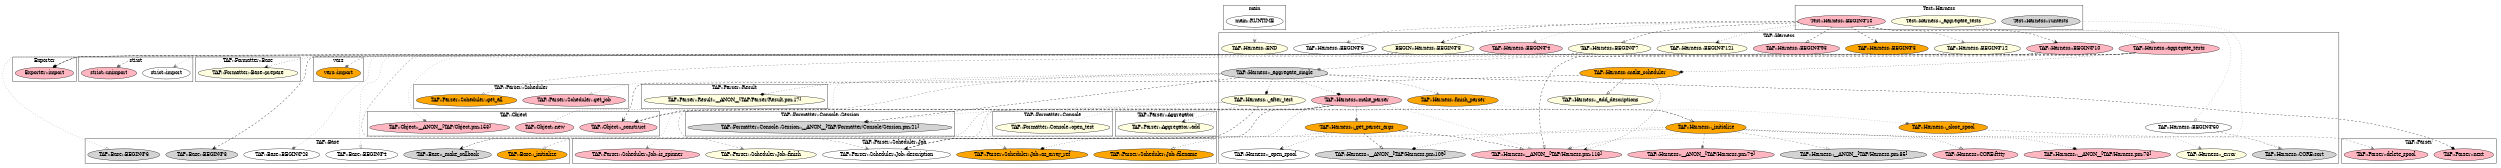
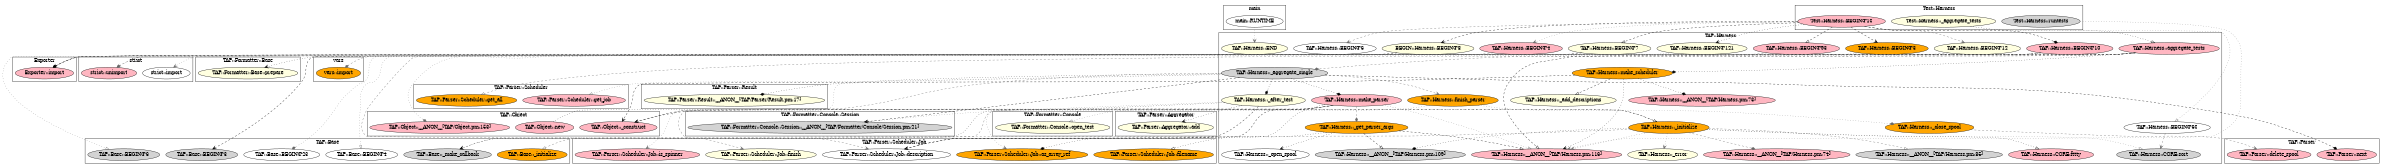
(1960, 30) -> (1960, 30)
(1908, 136) -> (1660, 86)
